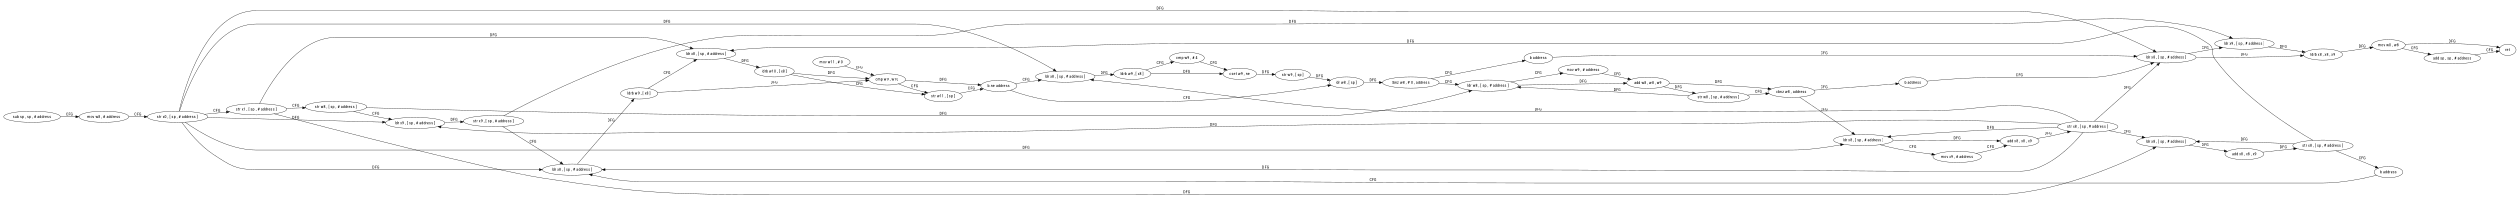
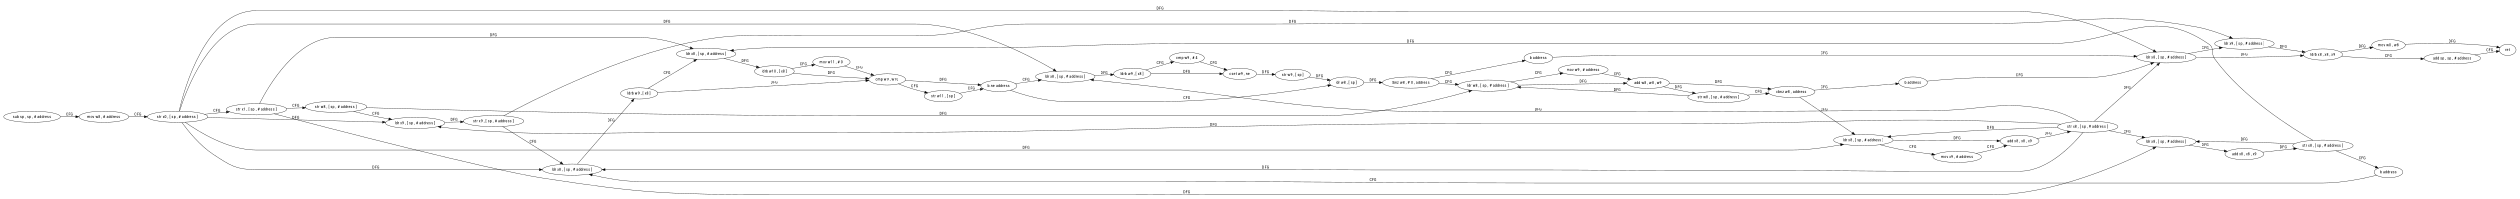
(2415, 51) -> (2381, 59)
(856, 86) -> (802, 67)
